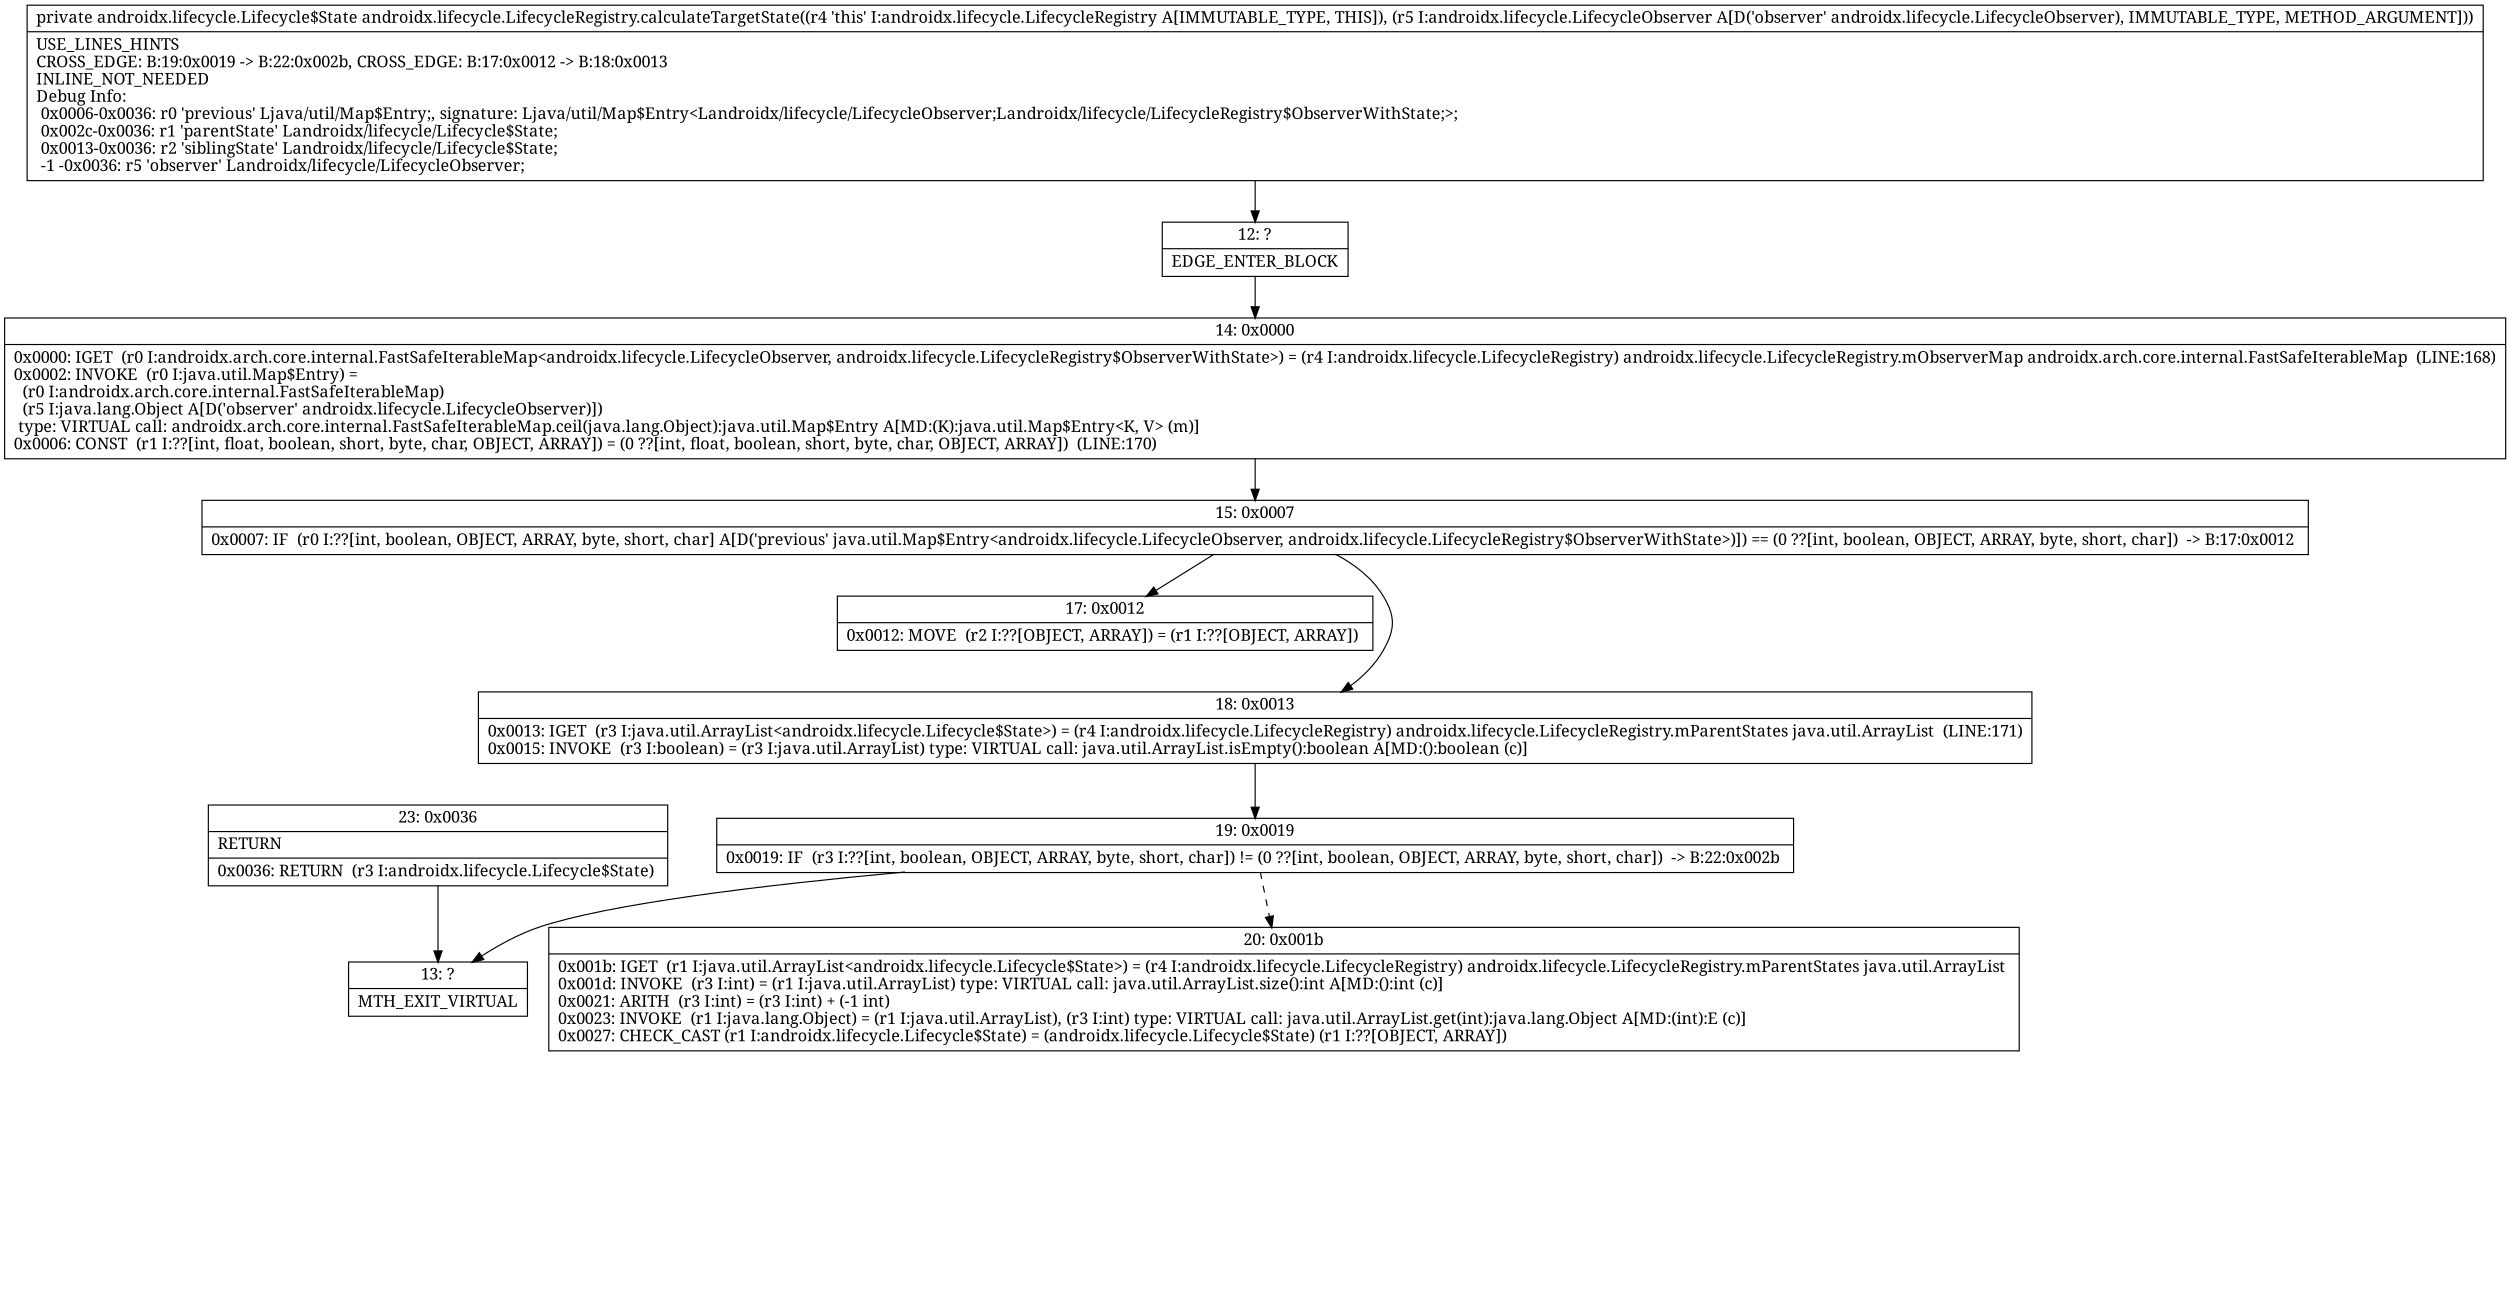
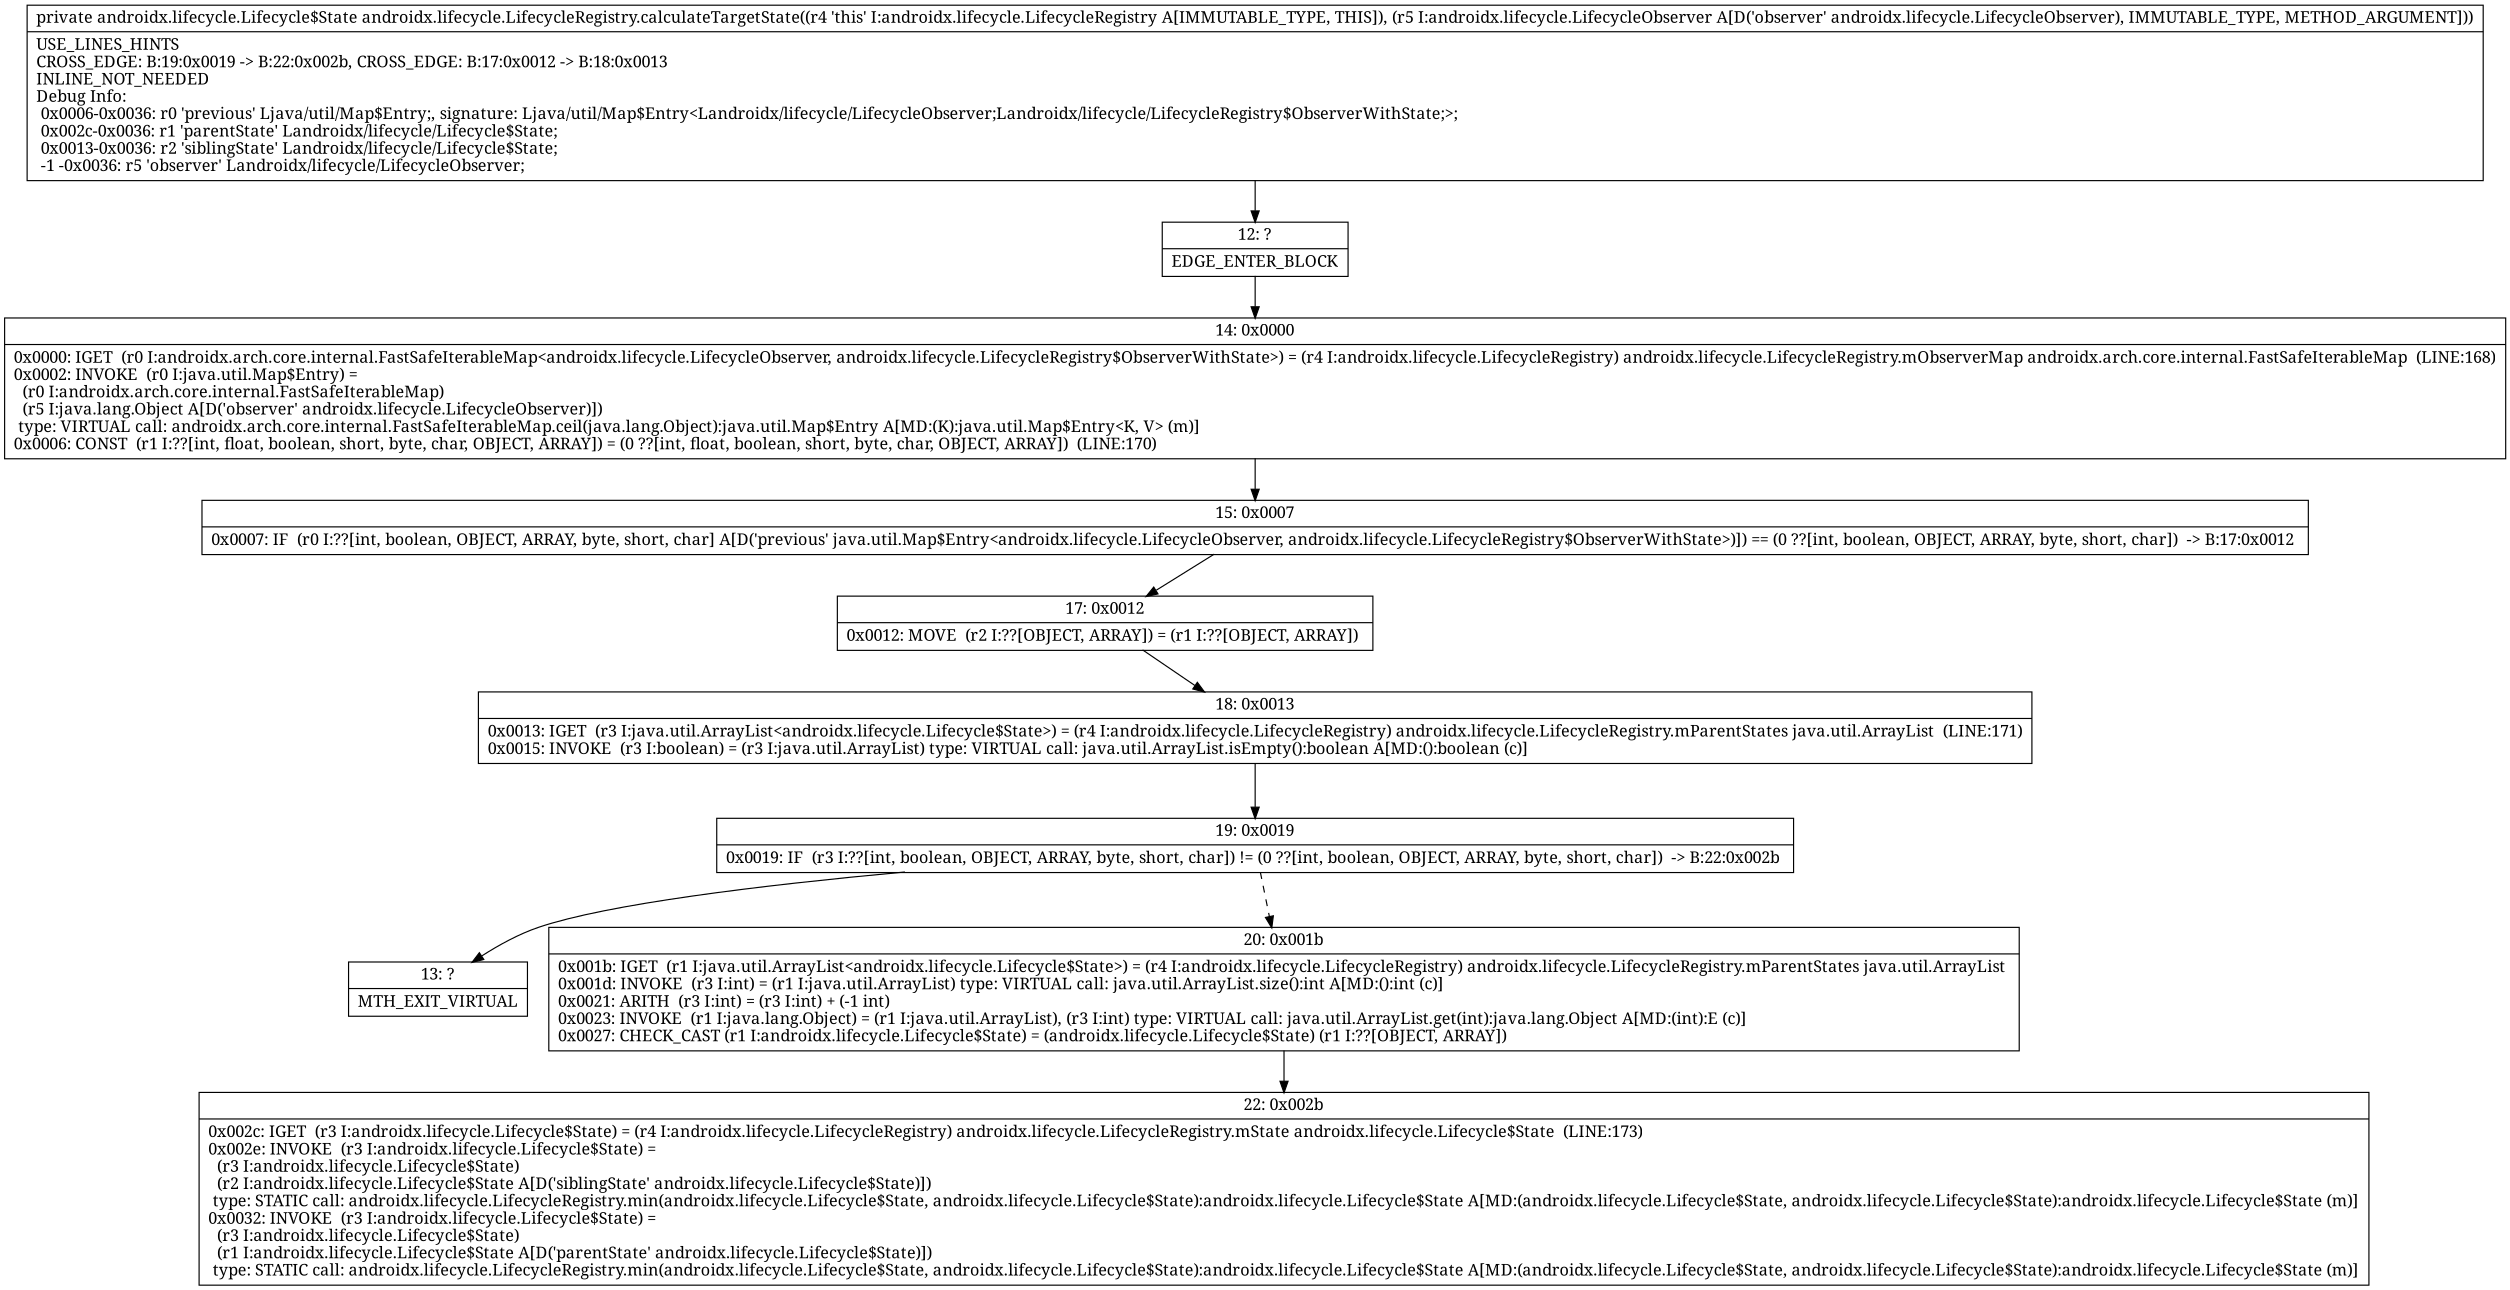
(1391, 615) -> (1169, 668)
(438, 845) -> none
none -> (1284, 1189)
